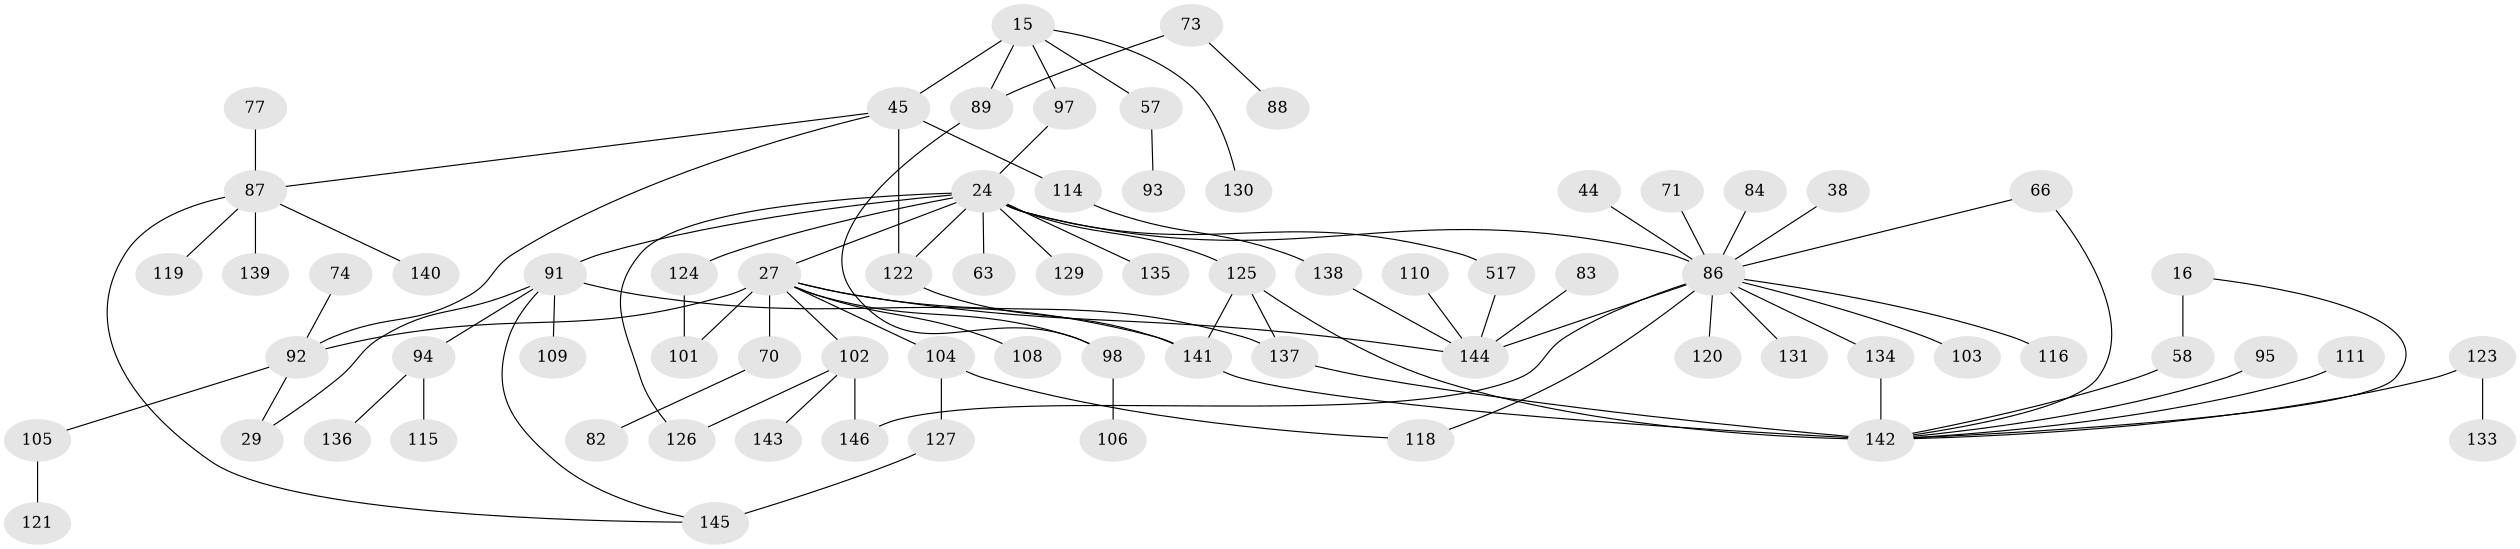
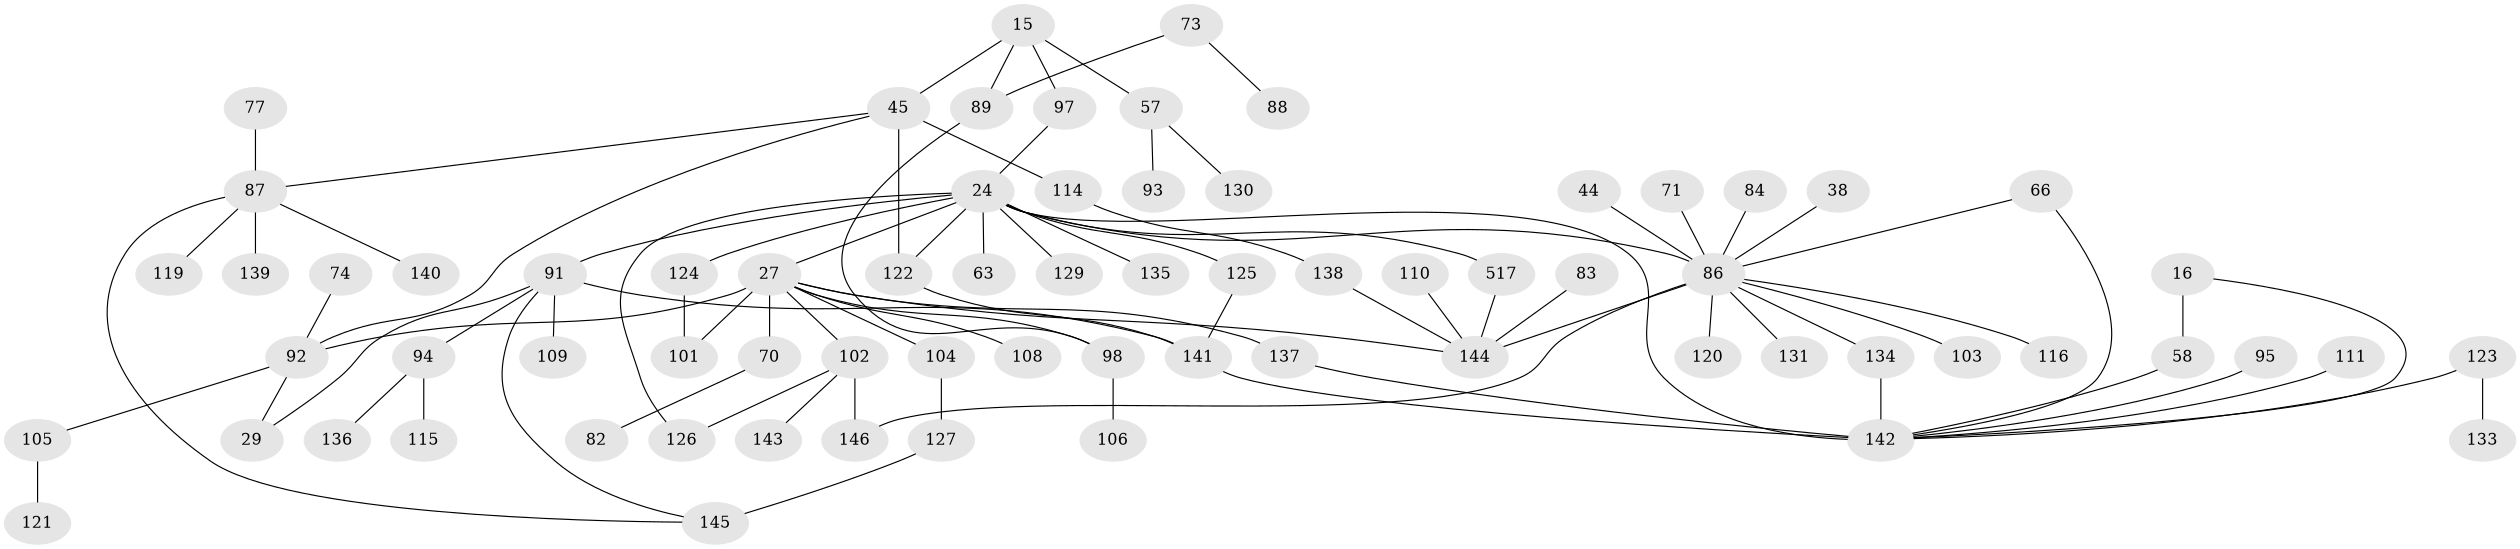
(1169, 70) -> (1195, 150)
(1263, 316) -> none
(1440, 381) -> (1486, 215)
(1421, 440) -> none
